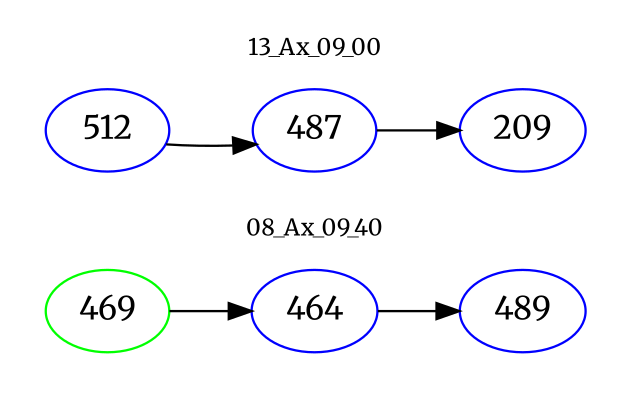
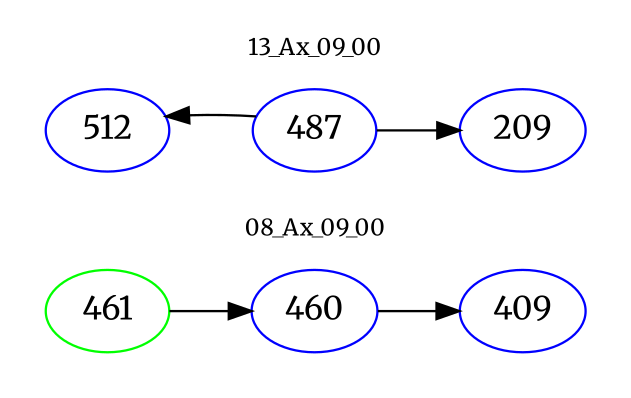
(199, 146) -> (223, 115)
(316, 230) -> (316, 230)
(108, 311) -> (108, 311)
(315, 311) -> (315, 311)
(523, 311) -> (523, 311)
